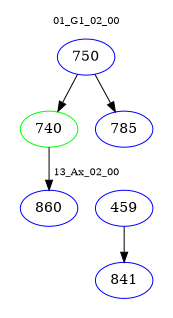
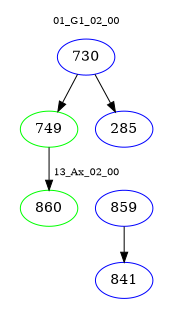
(86, 57) -> (86, 57)
(49, 129) -> (49, 129)
(124, 129) -> (124, 129)
(49, 208) -> (49, 208)
(124, 208) -> (124, 208)
